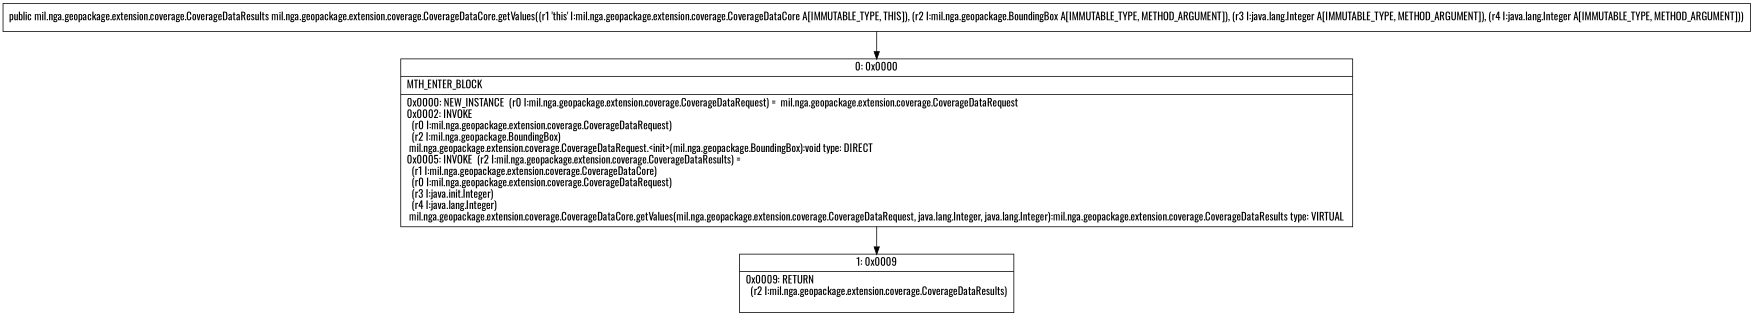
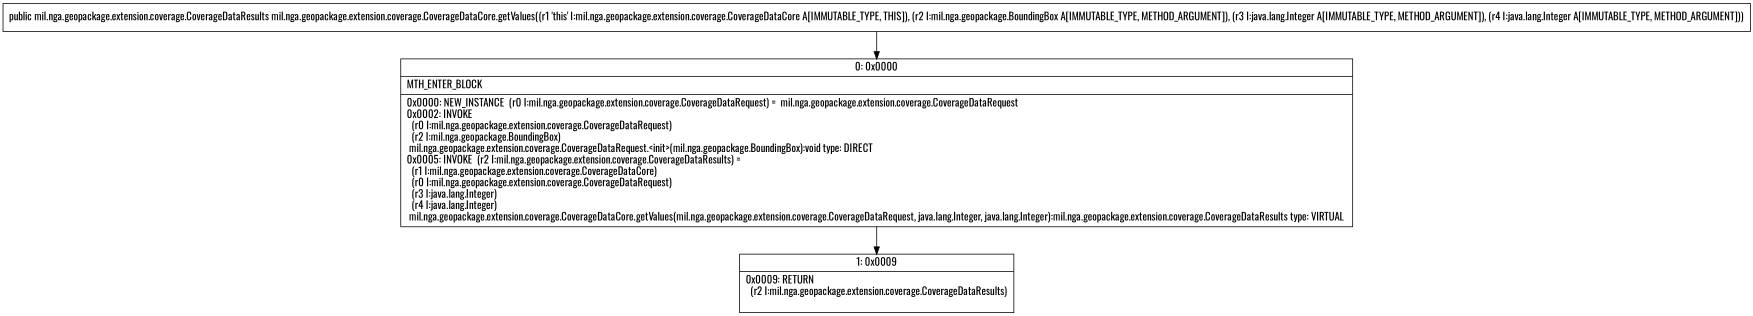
(451, 194) -> (452, 194)
